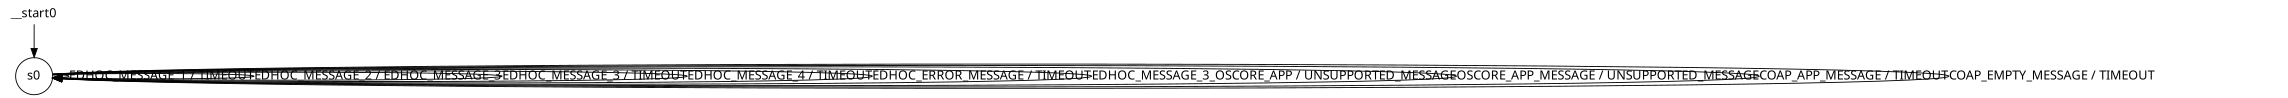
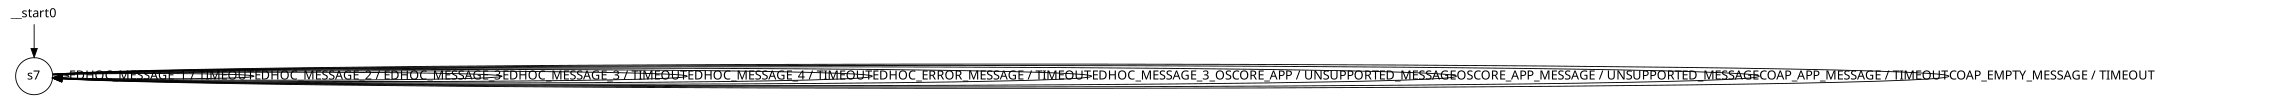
(34, 76) -> (34, 76)
